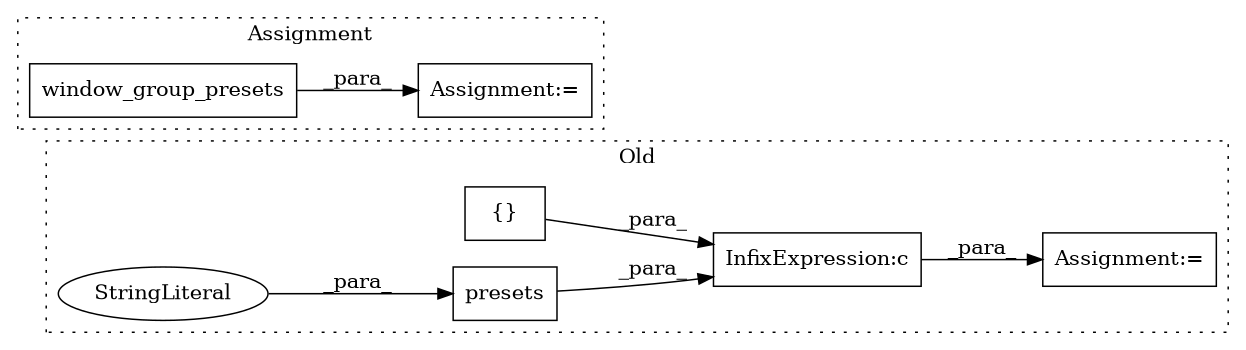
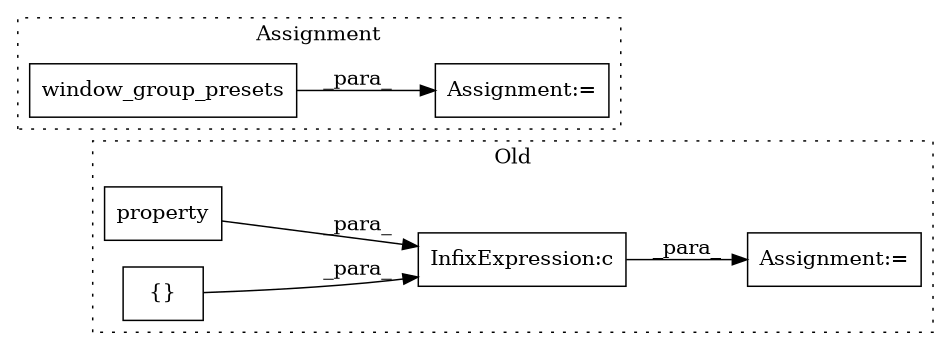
(163, 294) -> none
(505, 294) -> (163, 214)
